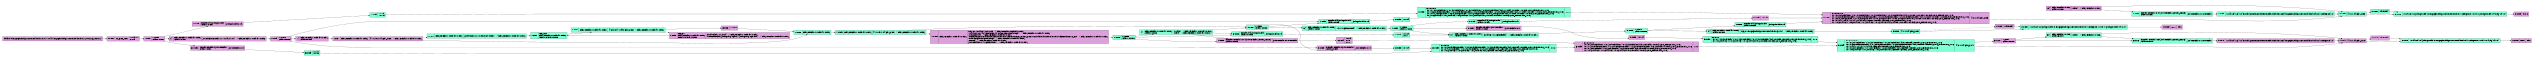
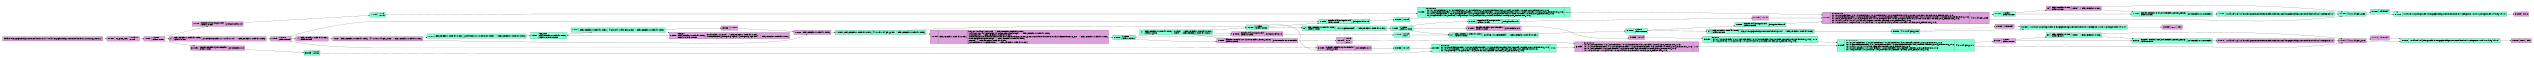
none -> (2005, 14)
(812, 32) -> (812, 32)
(1257, 34) -> (1257, 34)
